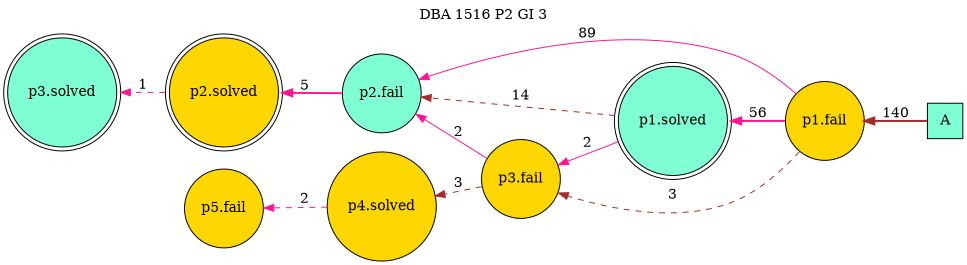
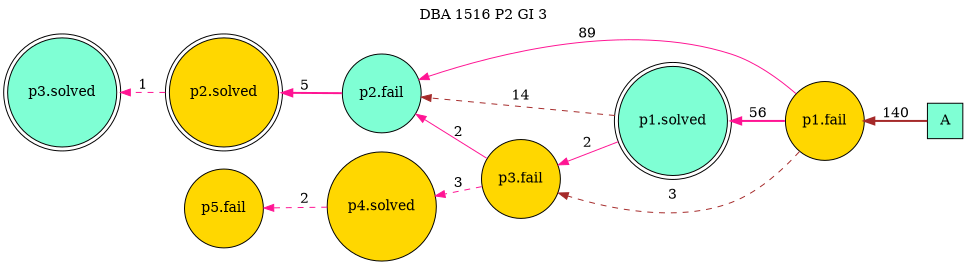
(463, 190) -> (463, 190)
